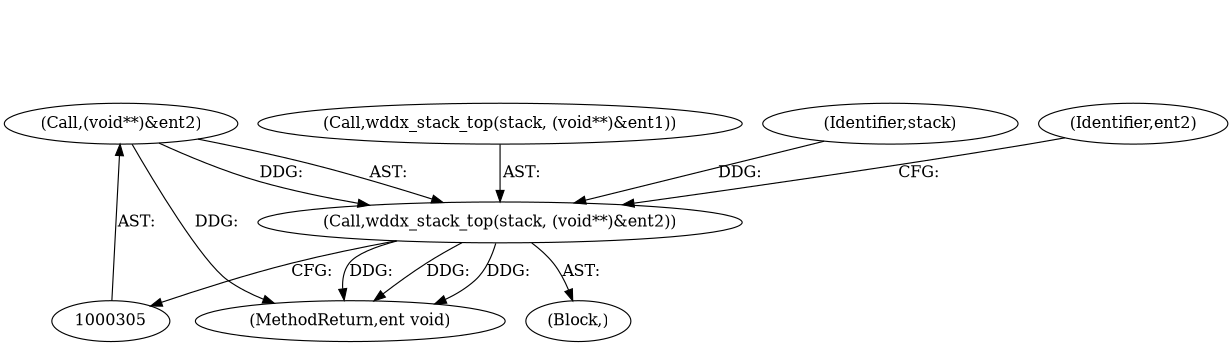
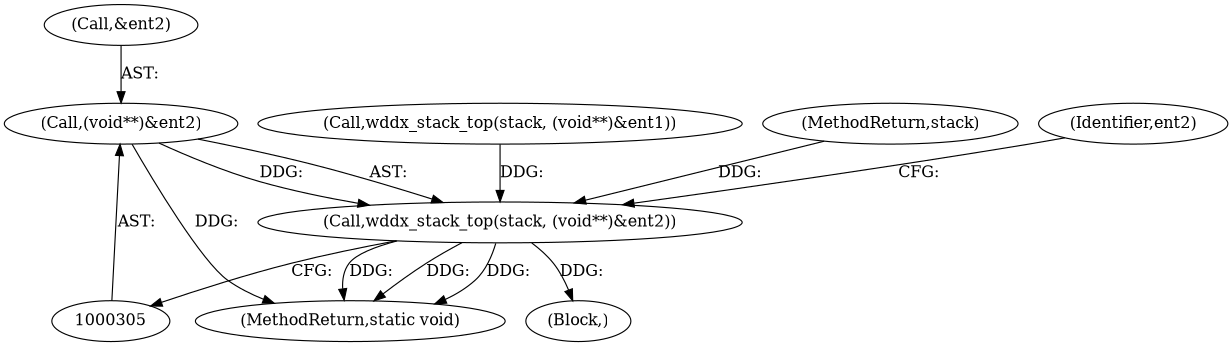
none -> (121, 25)
(890, 124) -> (890, 124)
(524, 173) -> (524, 173)
(584, 272) -> (584, 272)
(350, 321) -> (350, 321)
